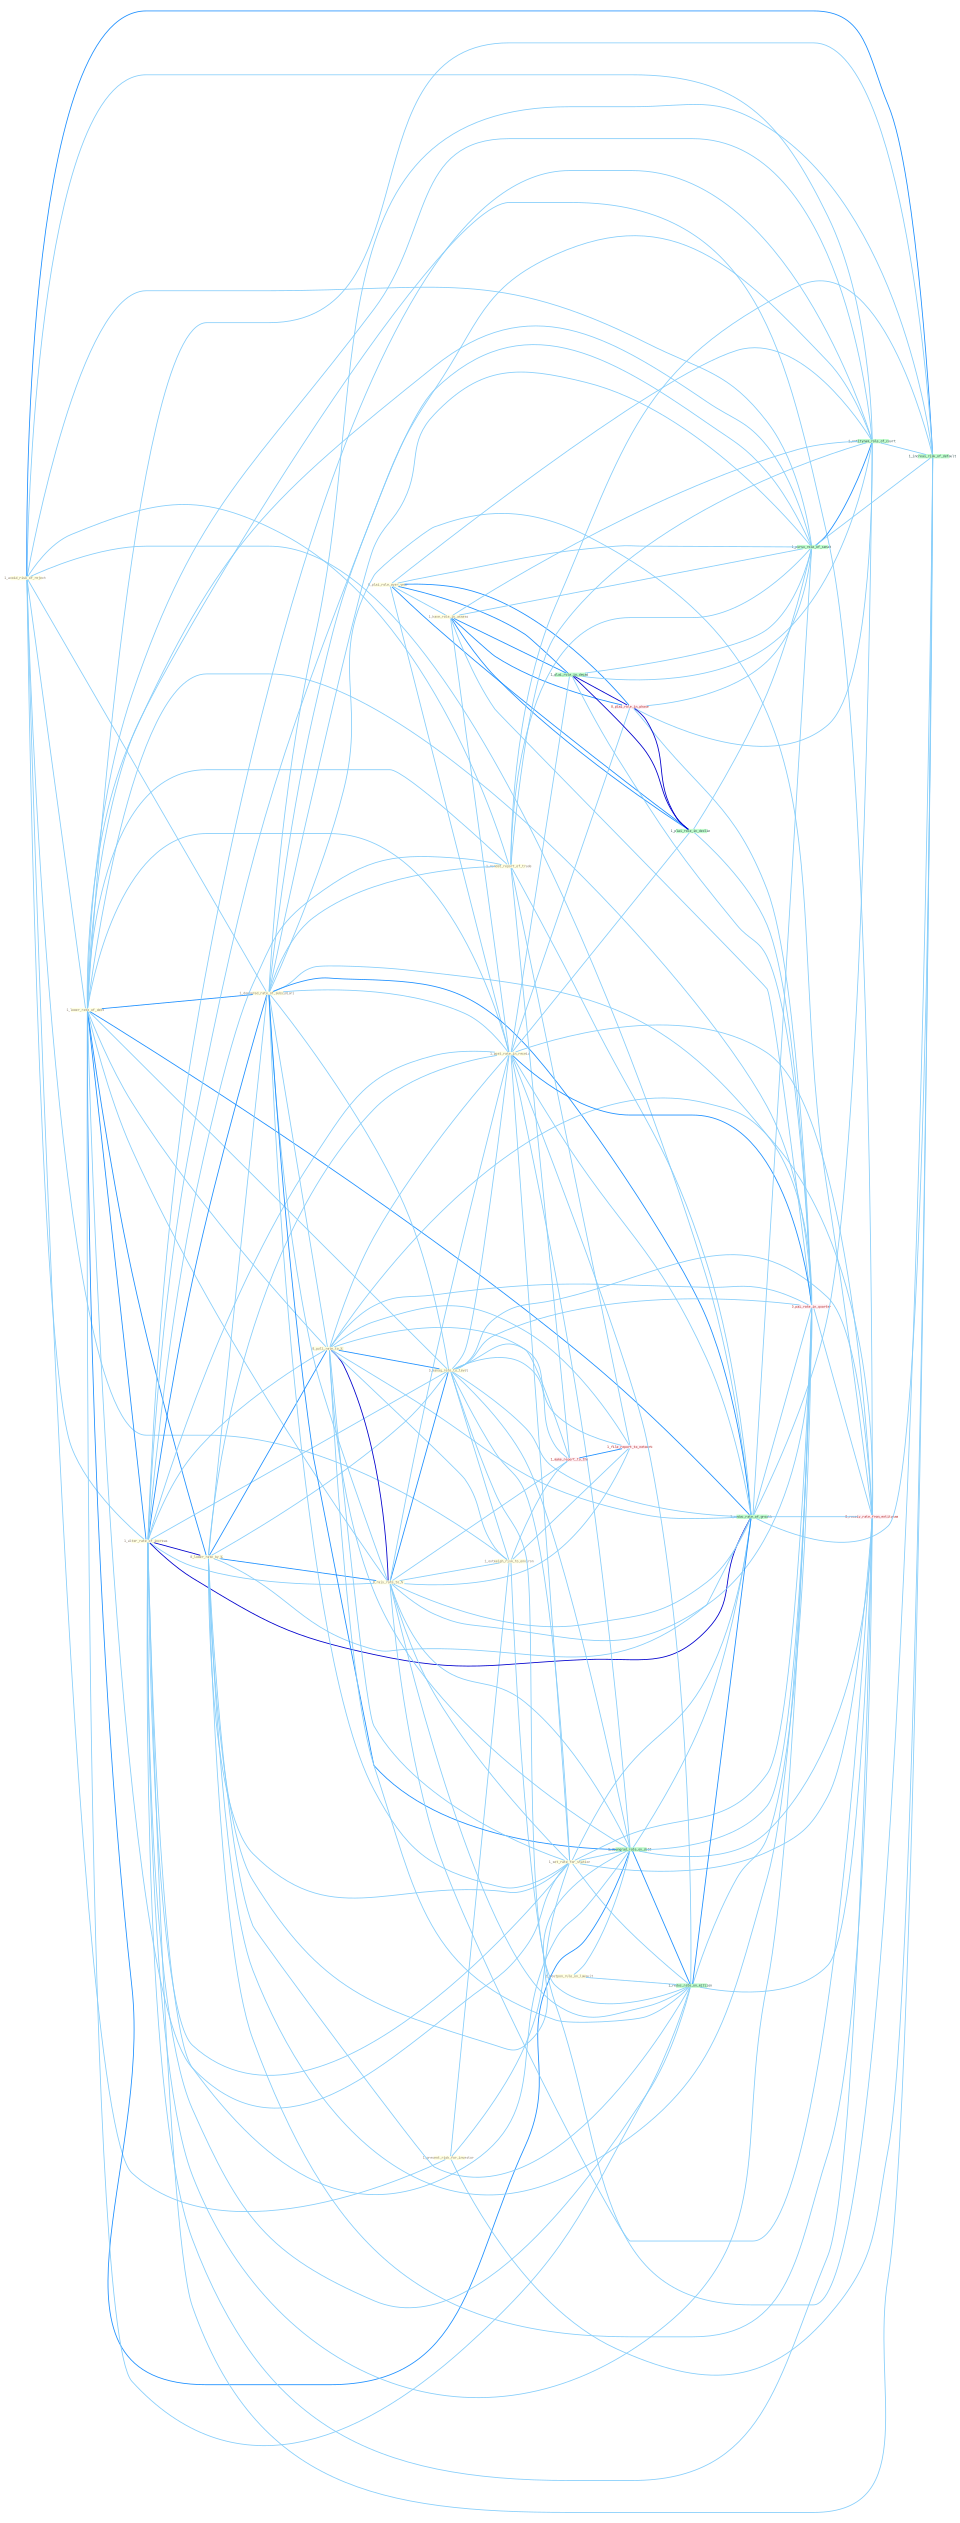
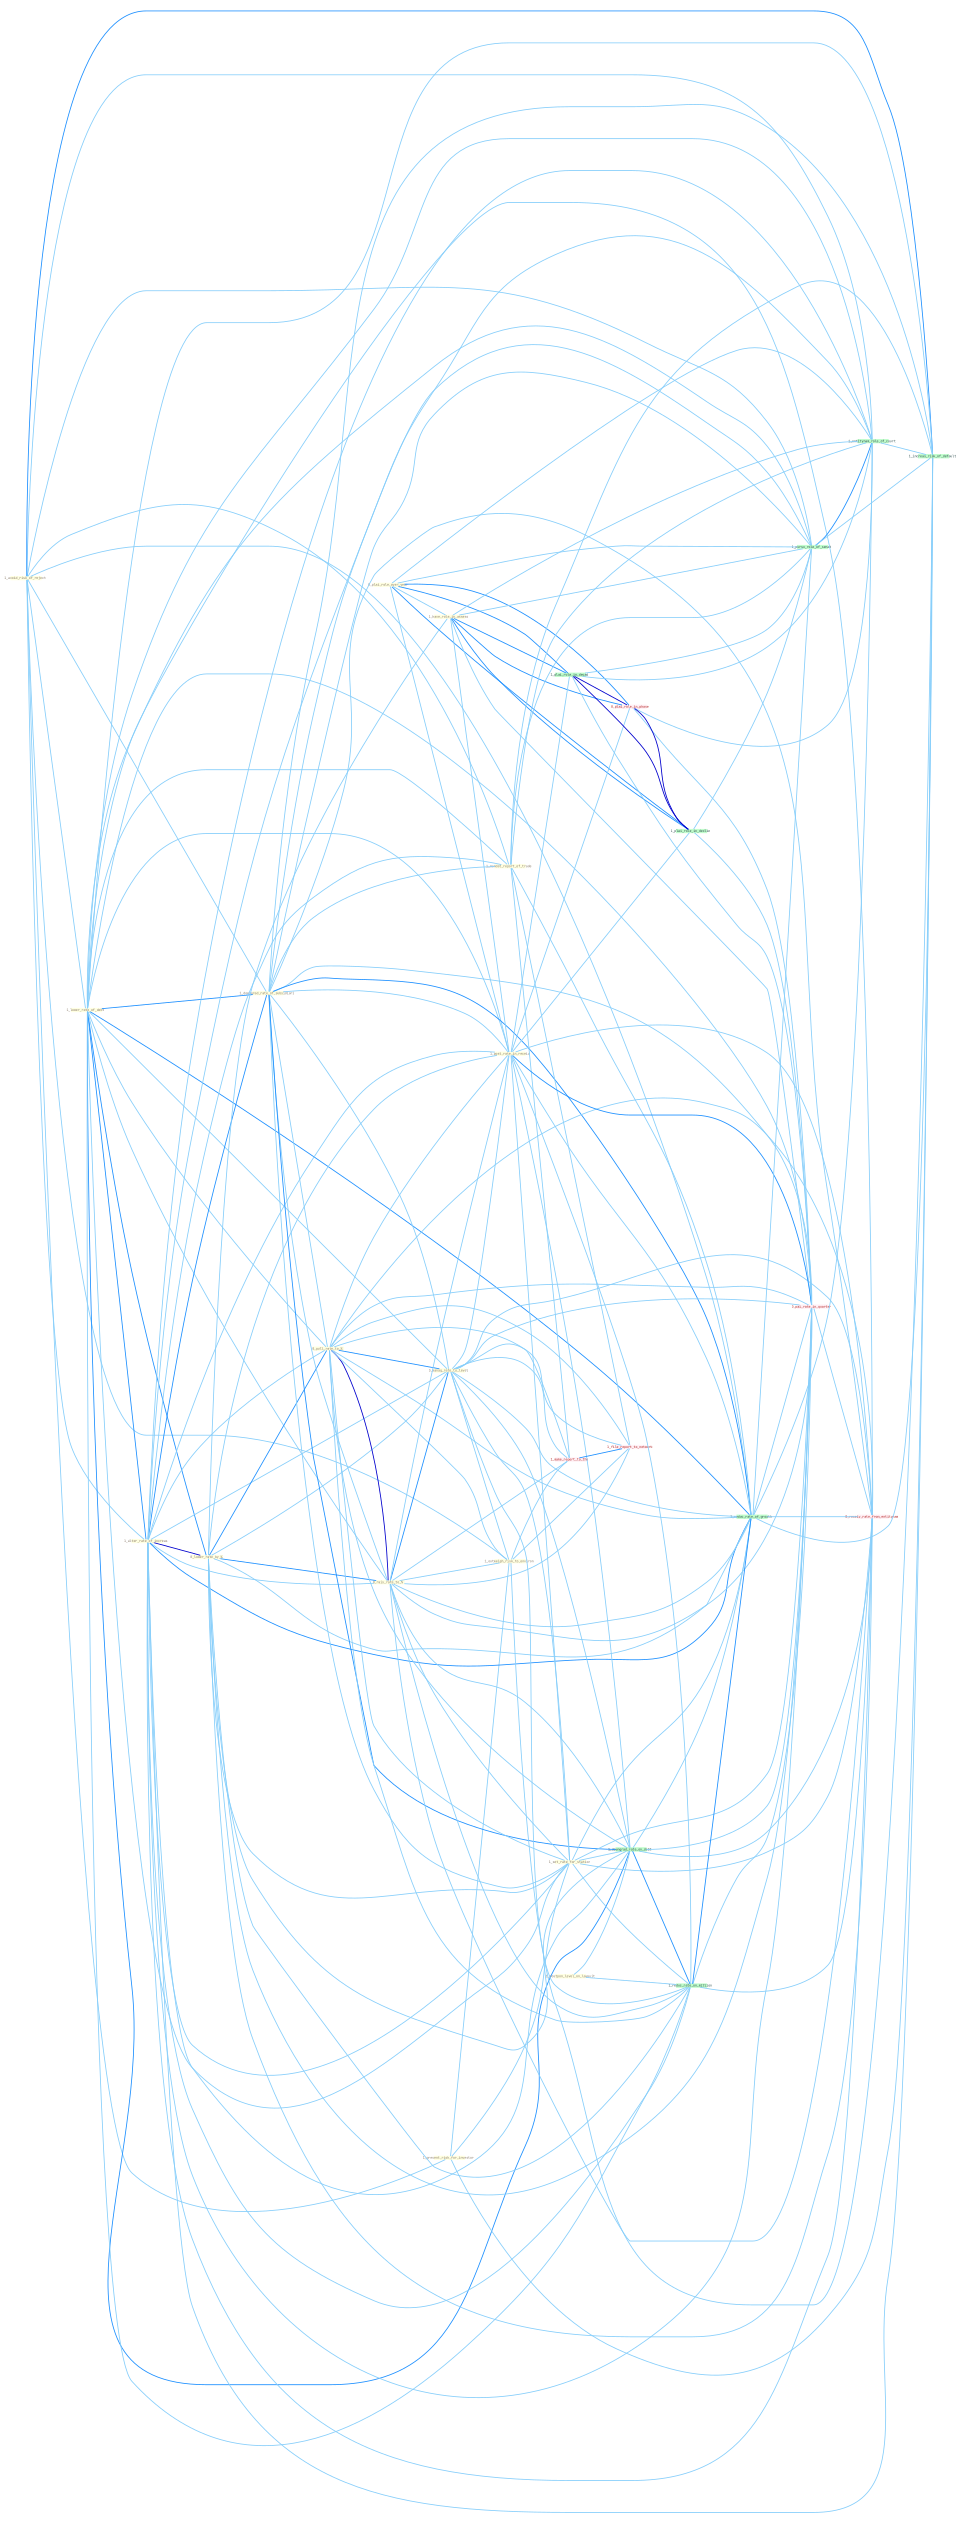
(764, 664) -> none
(238, 1275) -> (239, 1062)
(478, 1666) -> (478, 1666)
(571, 1976) -> (571, 1976)
